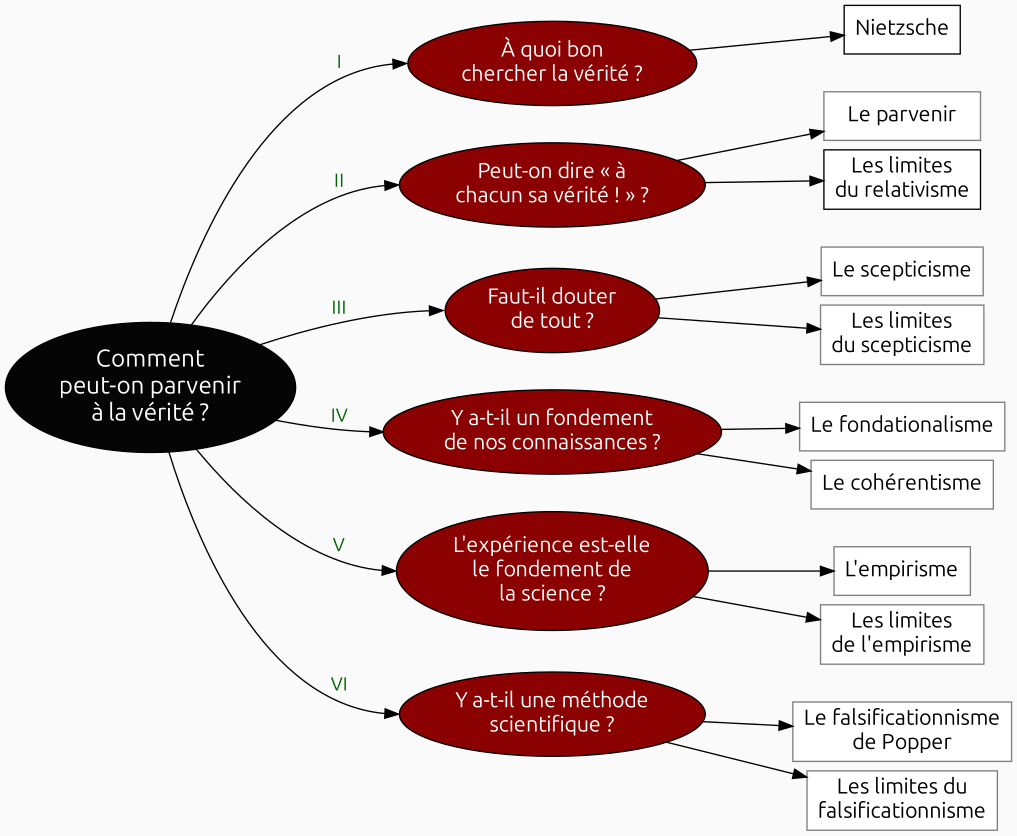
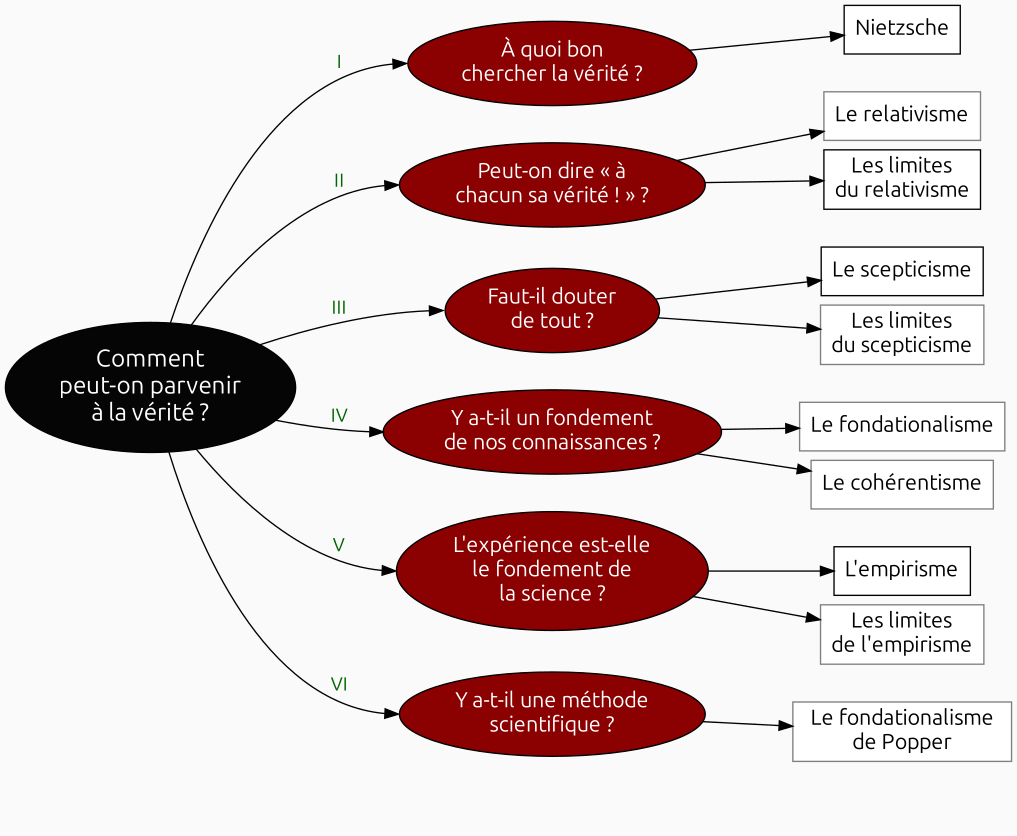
(902, 116) -> (902, 116)
(902, 271) -> (902, 271)
(902, 571) -> (902, 571)
(902, 732) -> (902, 732)
(902, 801) -> none
